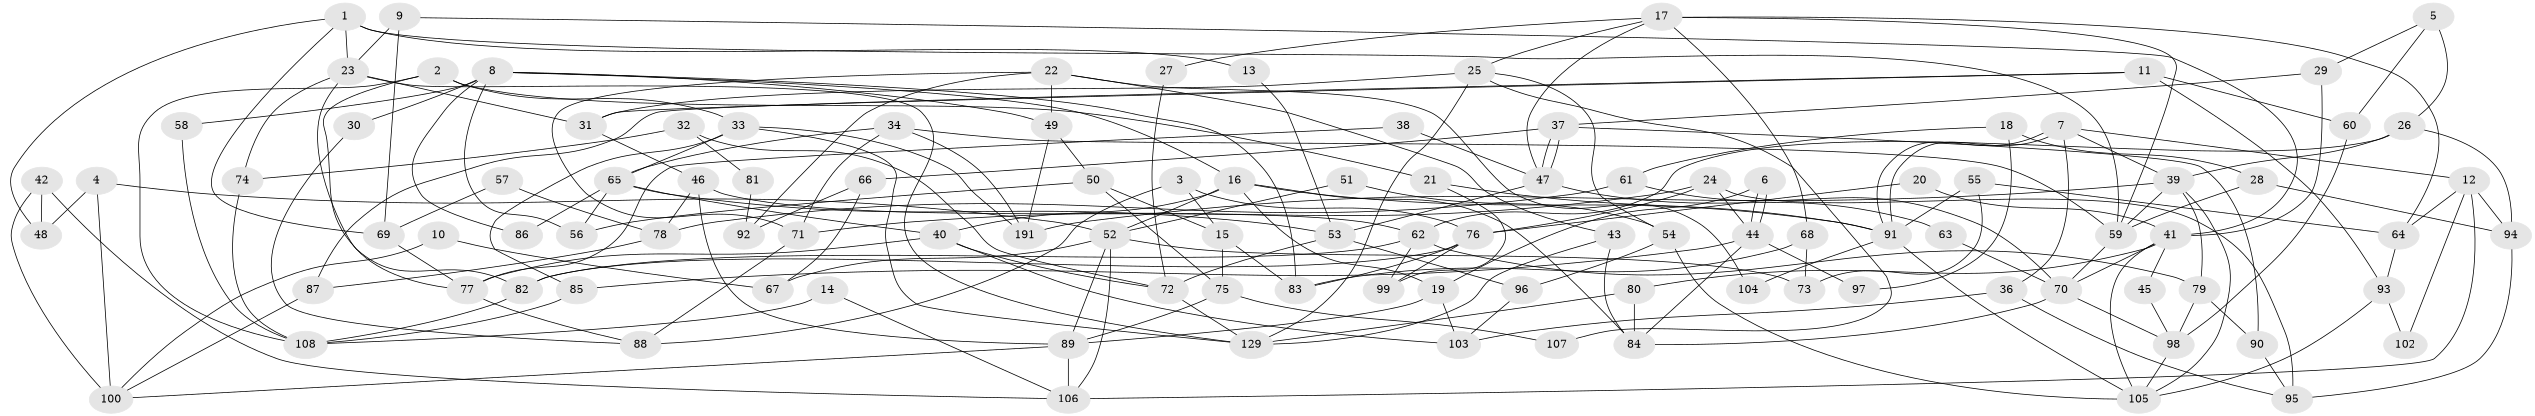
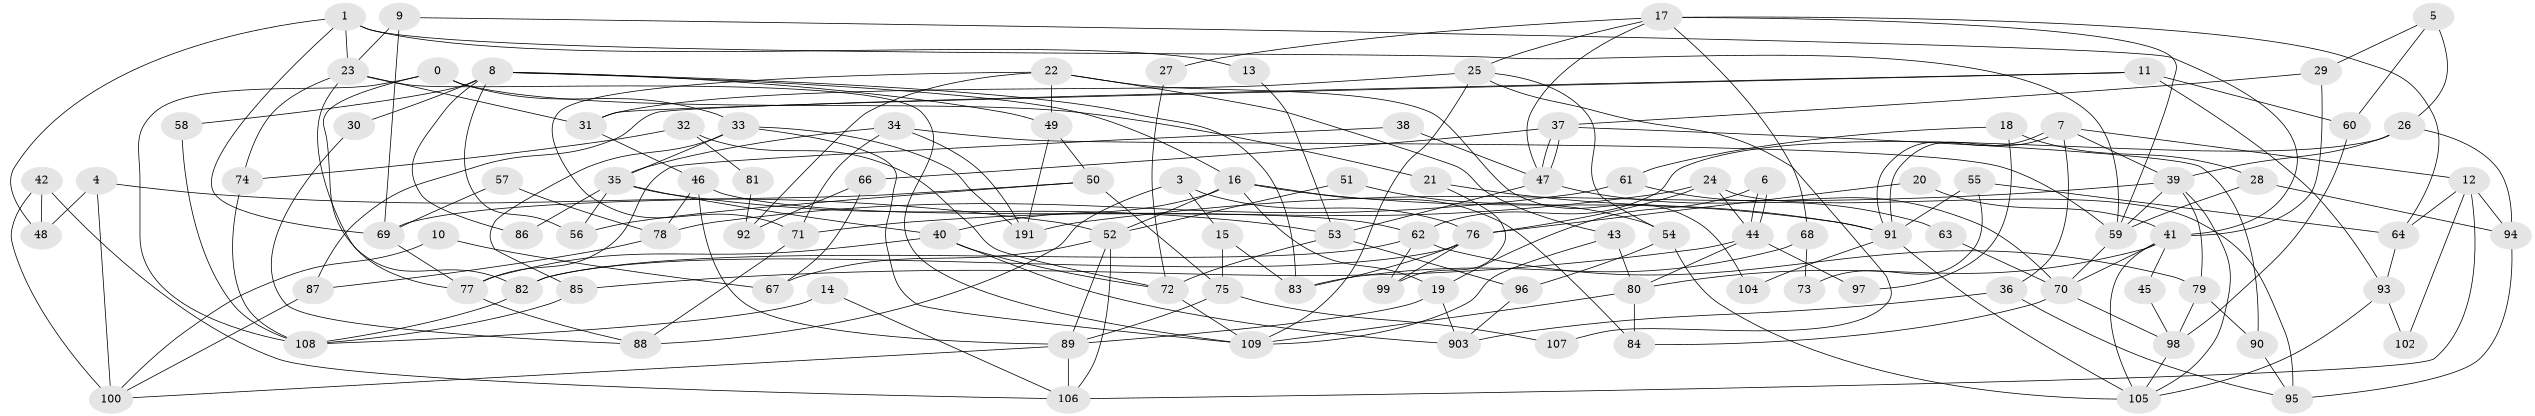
(438, 71) -> (438, 71)
(615, 181) -> (615, 181)
(1146, 203) -> (735, 199)
(1526, 257) -> none
(1694, 290) -> (1700, 260)
(1605, 291) -> (1624, 263)
(1251, 345) -> (1251, 345)
(1459, 345) -> (1459, 345)
